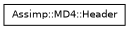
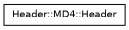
(65, 15) -> (65, 15)
